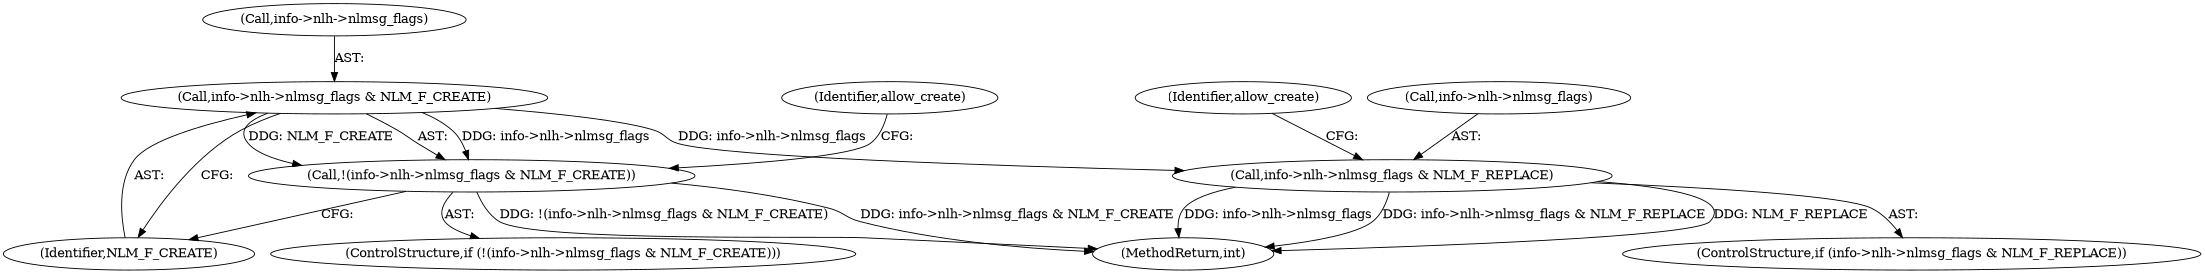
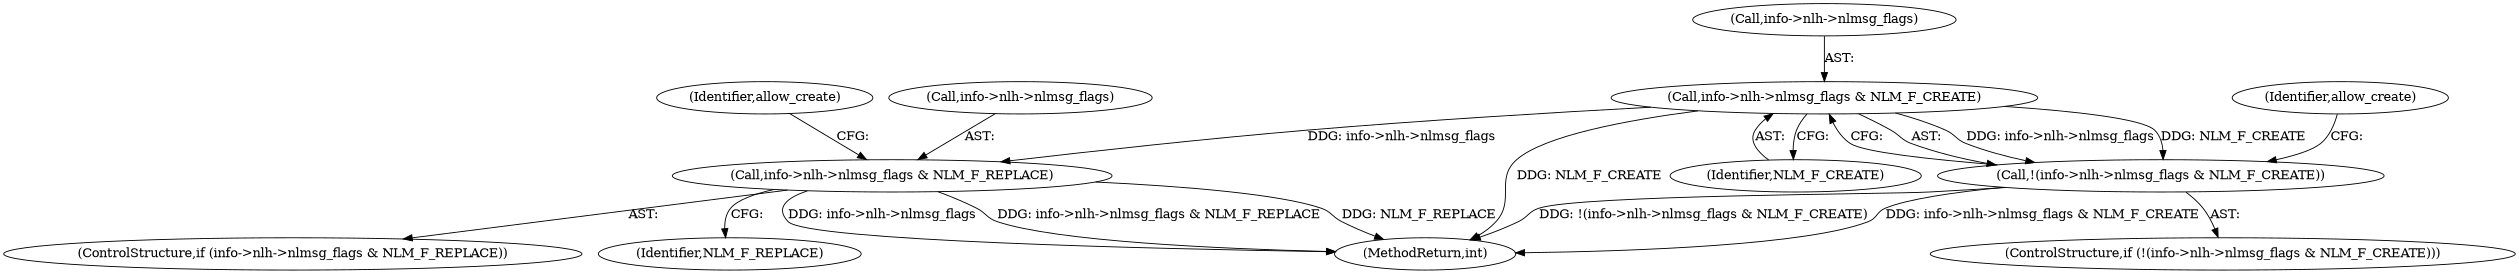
none -> (1561, 138)
(302, 214) -> (1910, 156)
none -> (730, 254)
